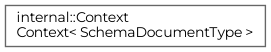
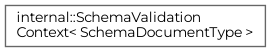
(135, 26) -> (135, 26)
